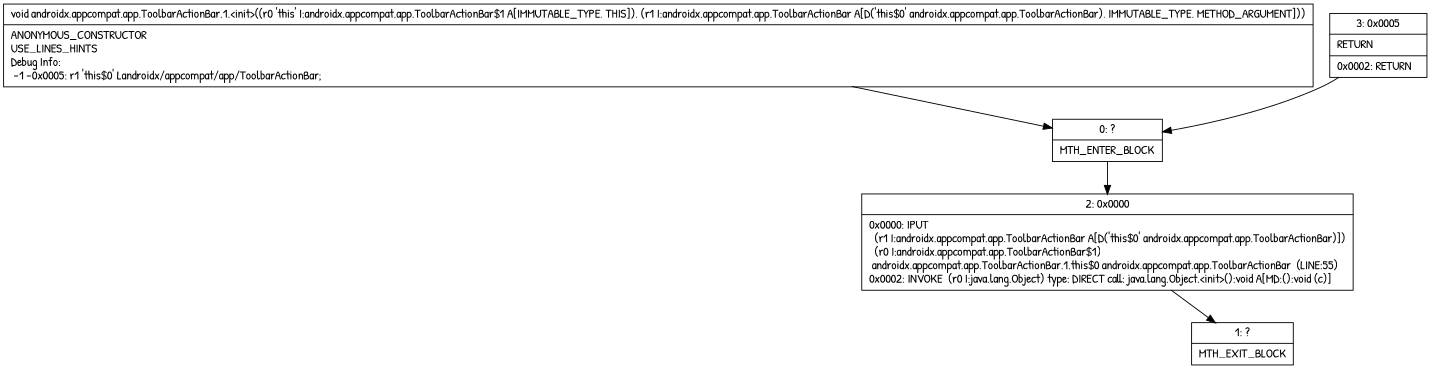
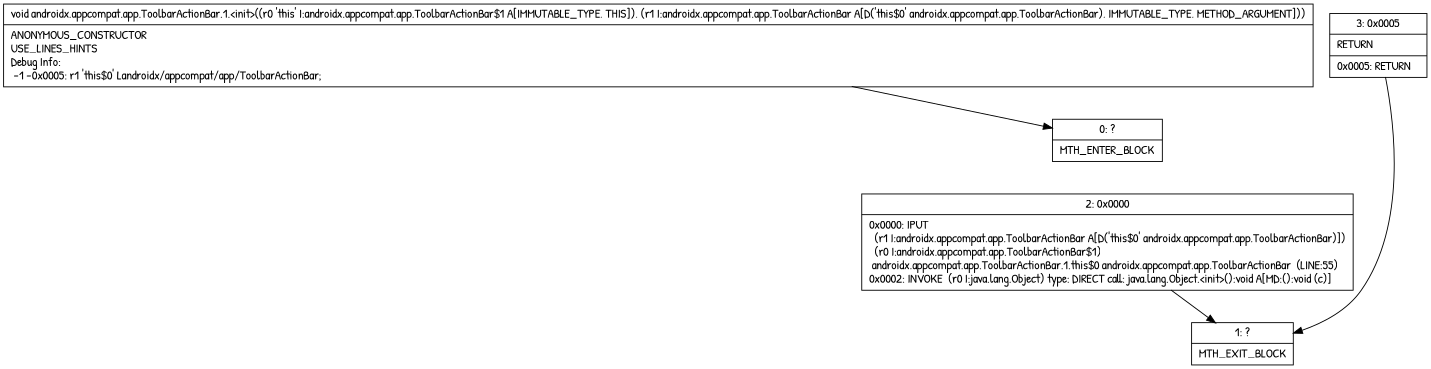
(1378, 66) -> (1378, 66)
(1258, 110) -> (1388, 222)
(1107, 173) -> none
